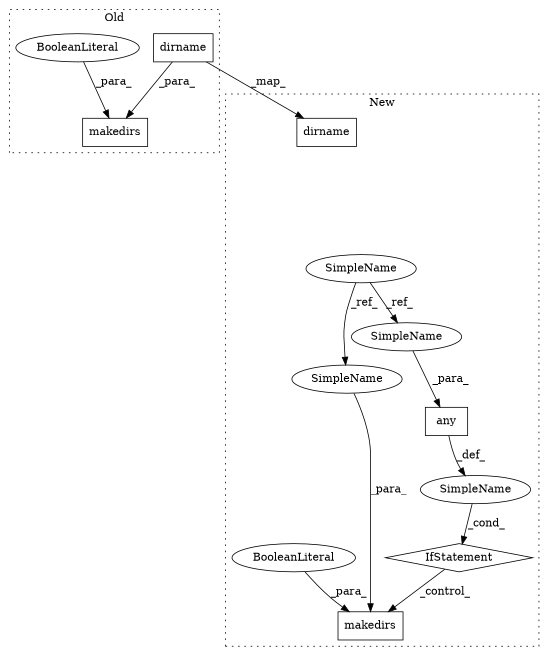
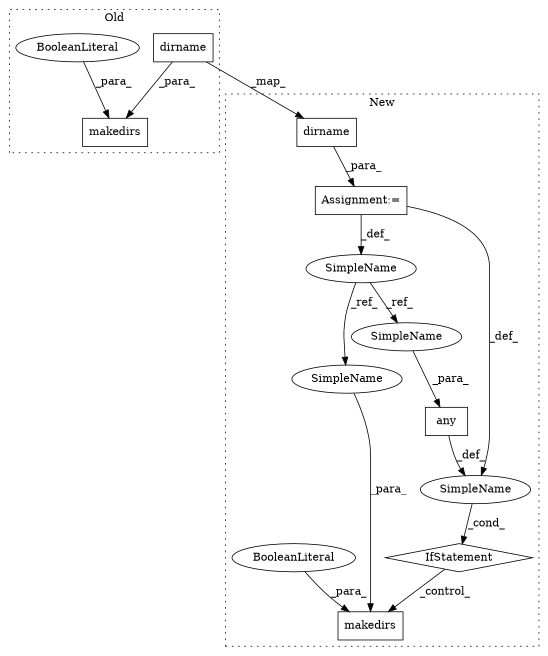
none -> (361, 201)
